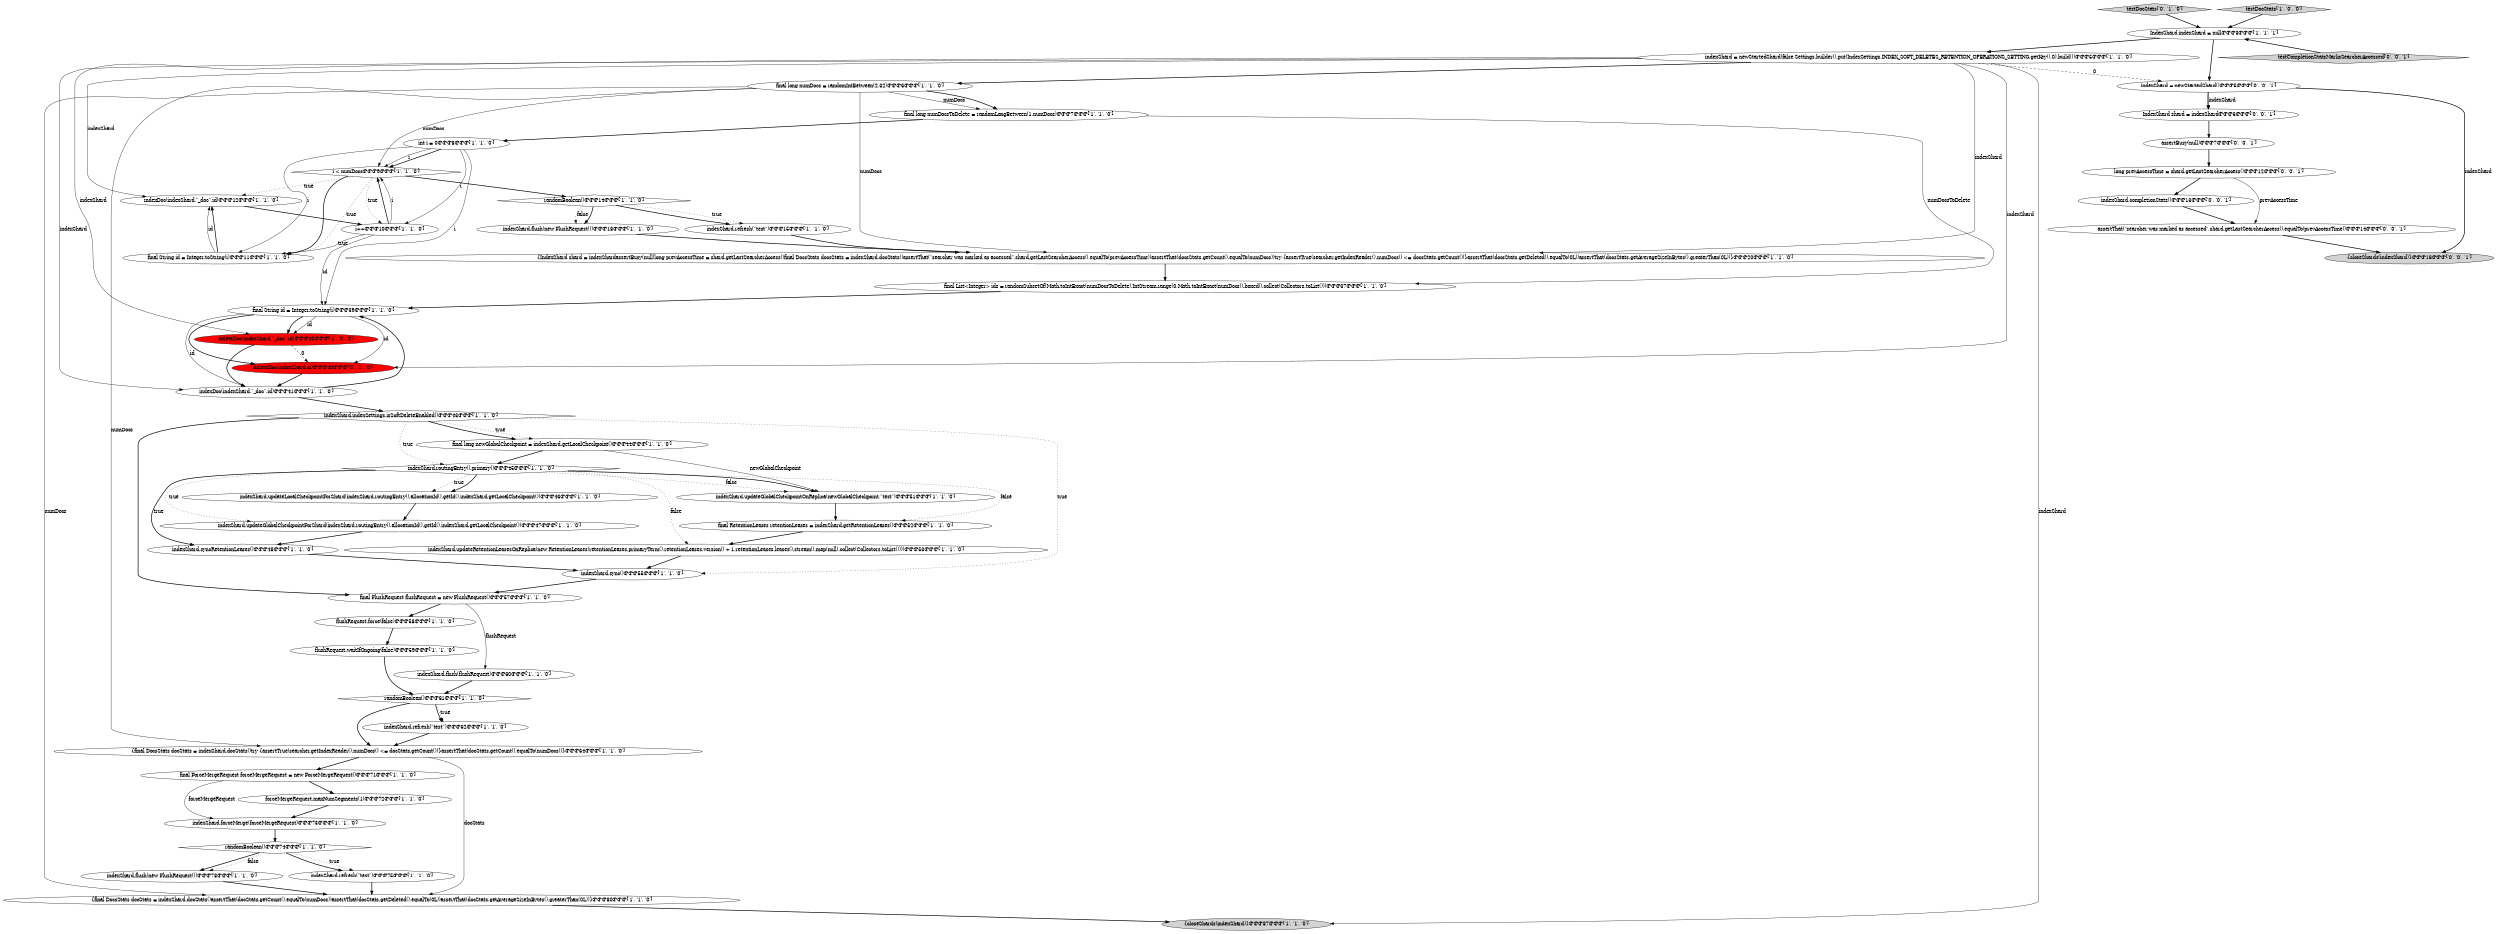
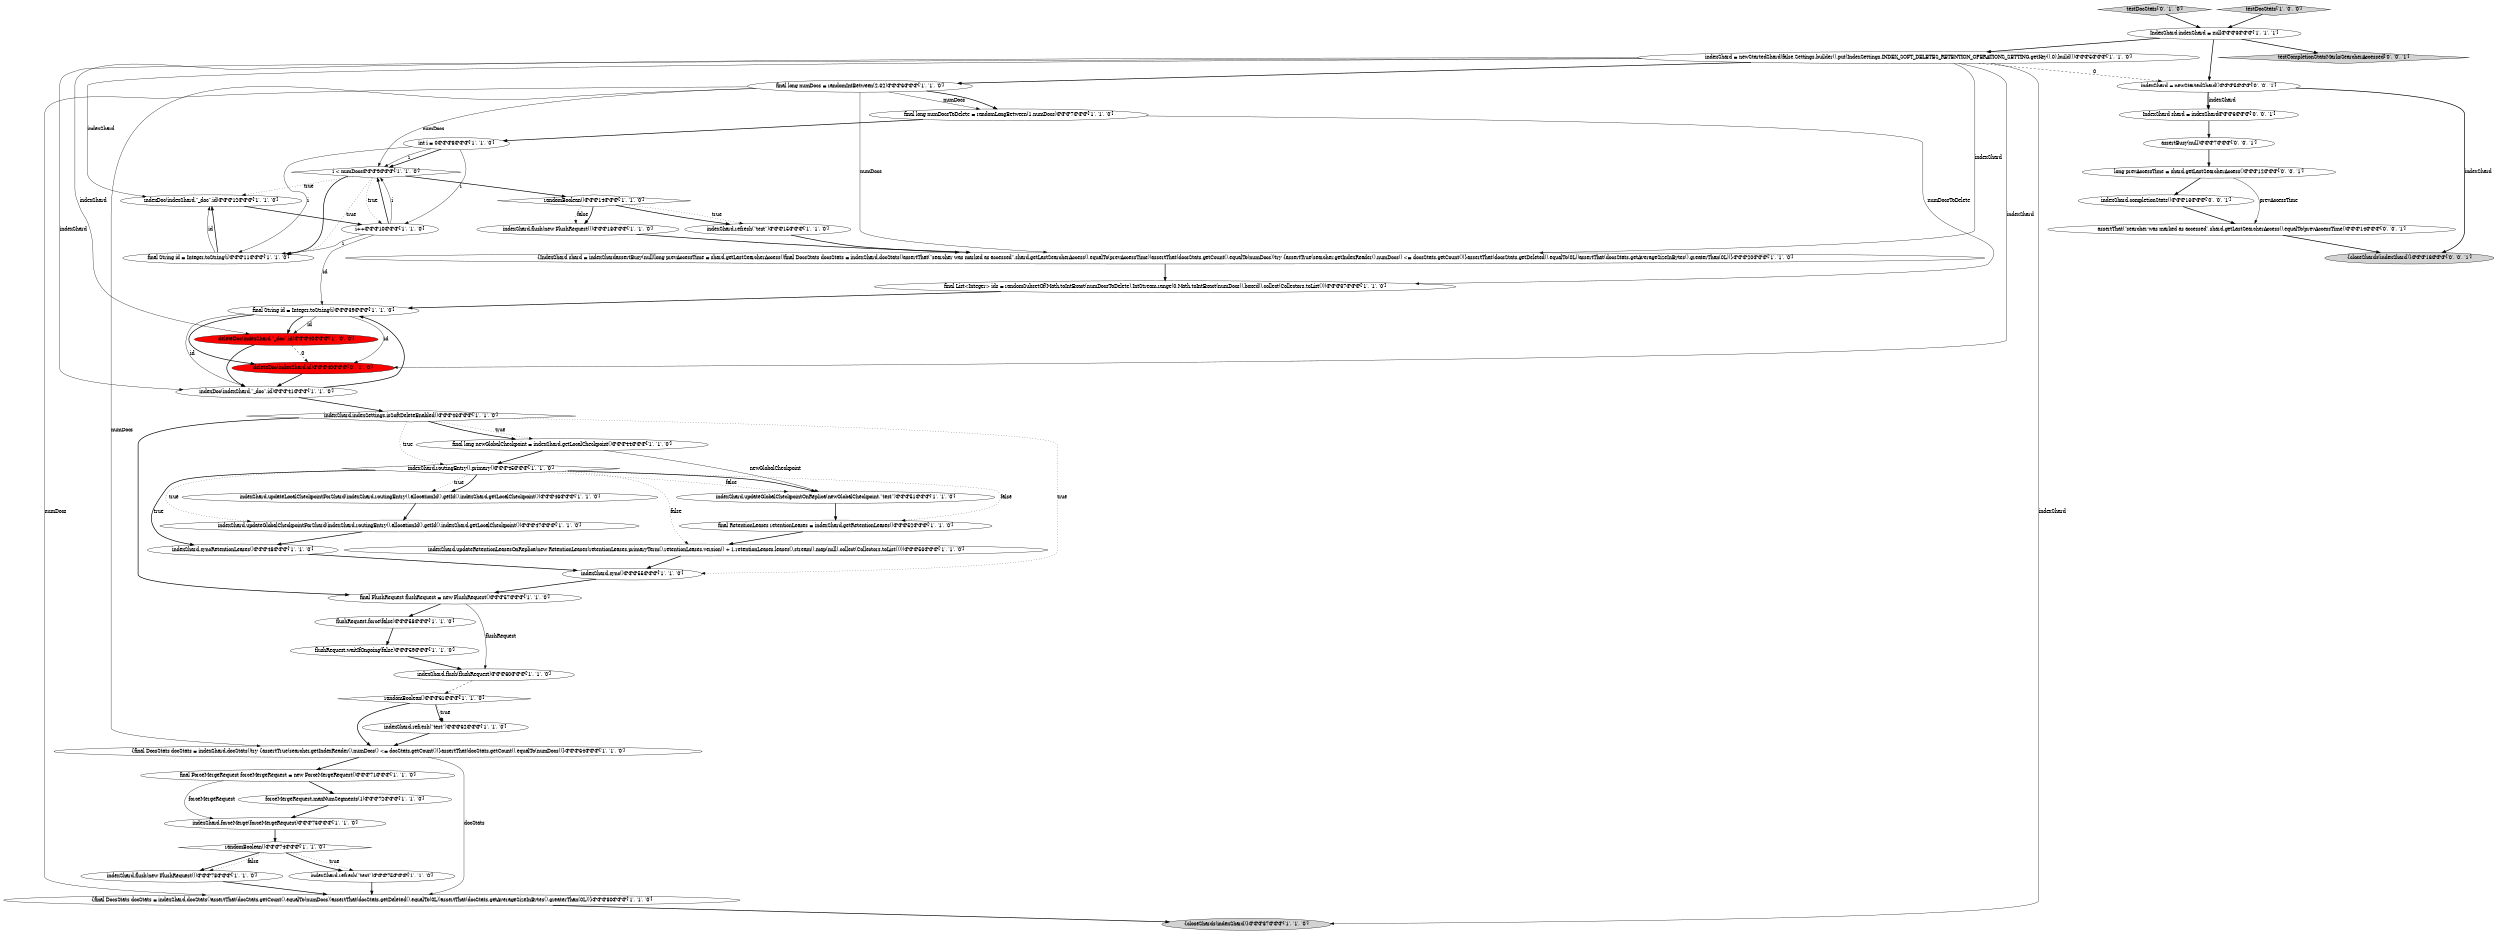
(2284, 46) -> (2278, 46)
(414, 242) -> none
(343, 244) -> (343, 244)
(390, 680) -> (433, 662)
(460, 686) -> (460, 686)
